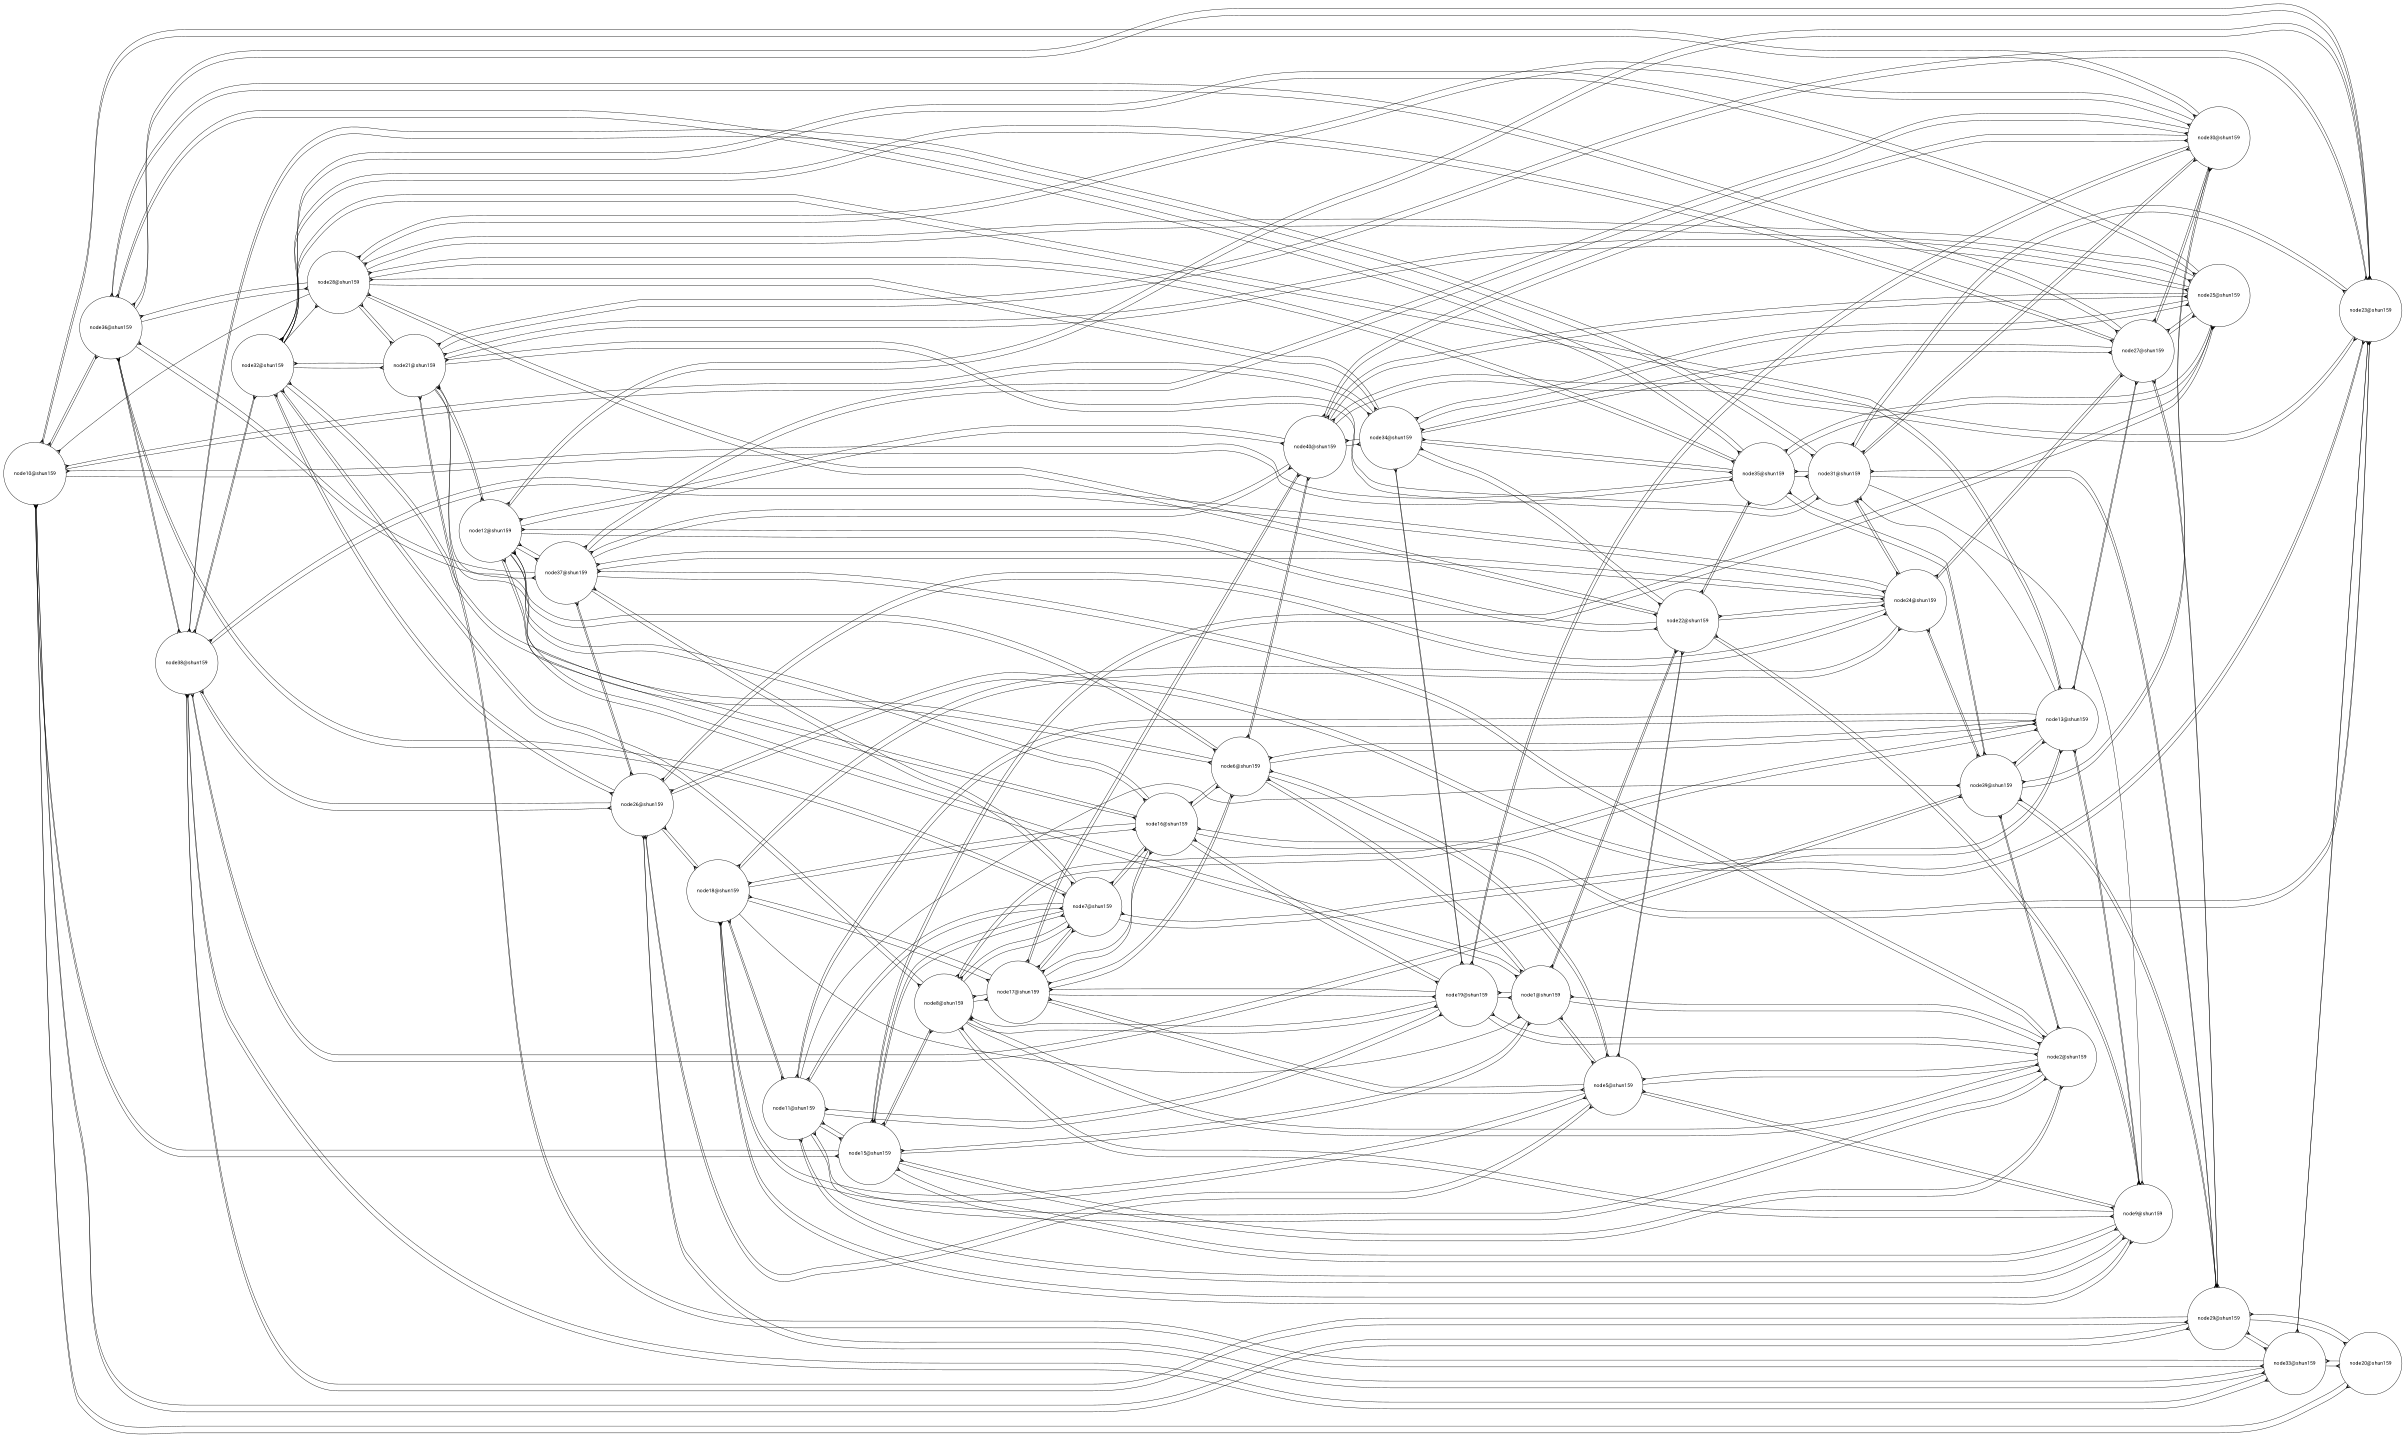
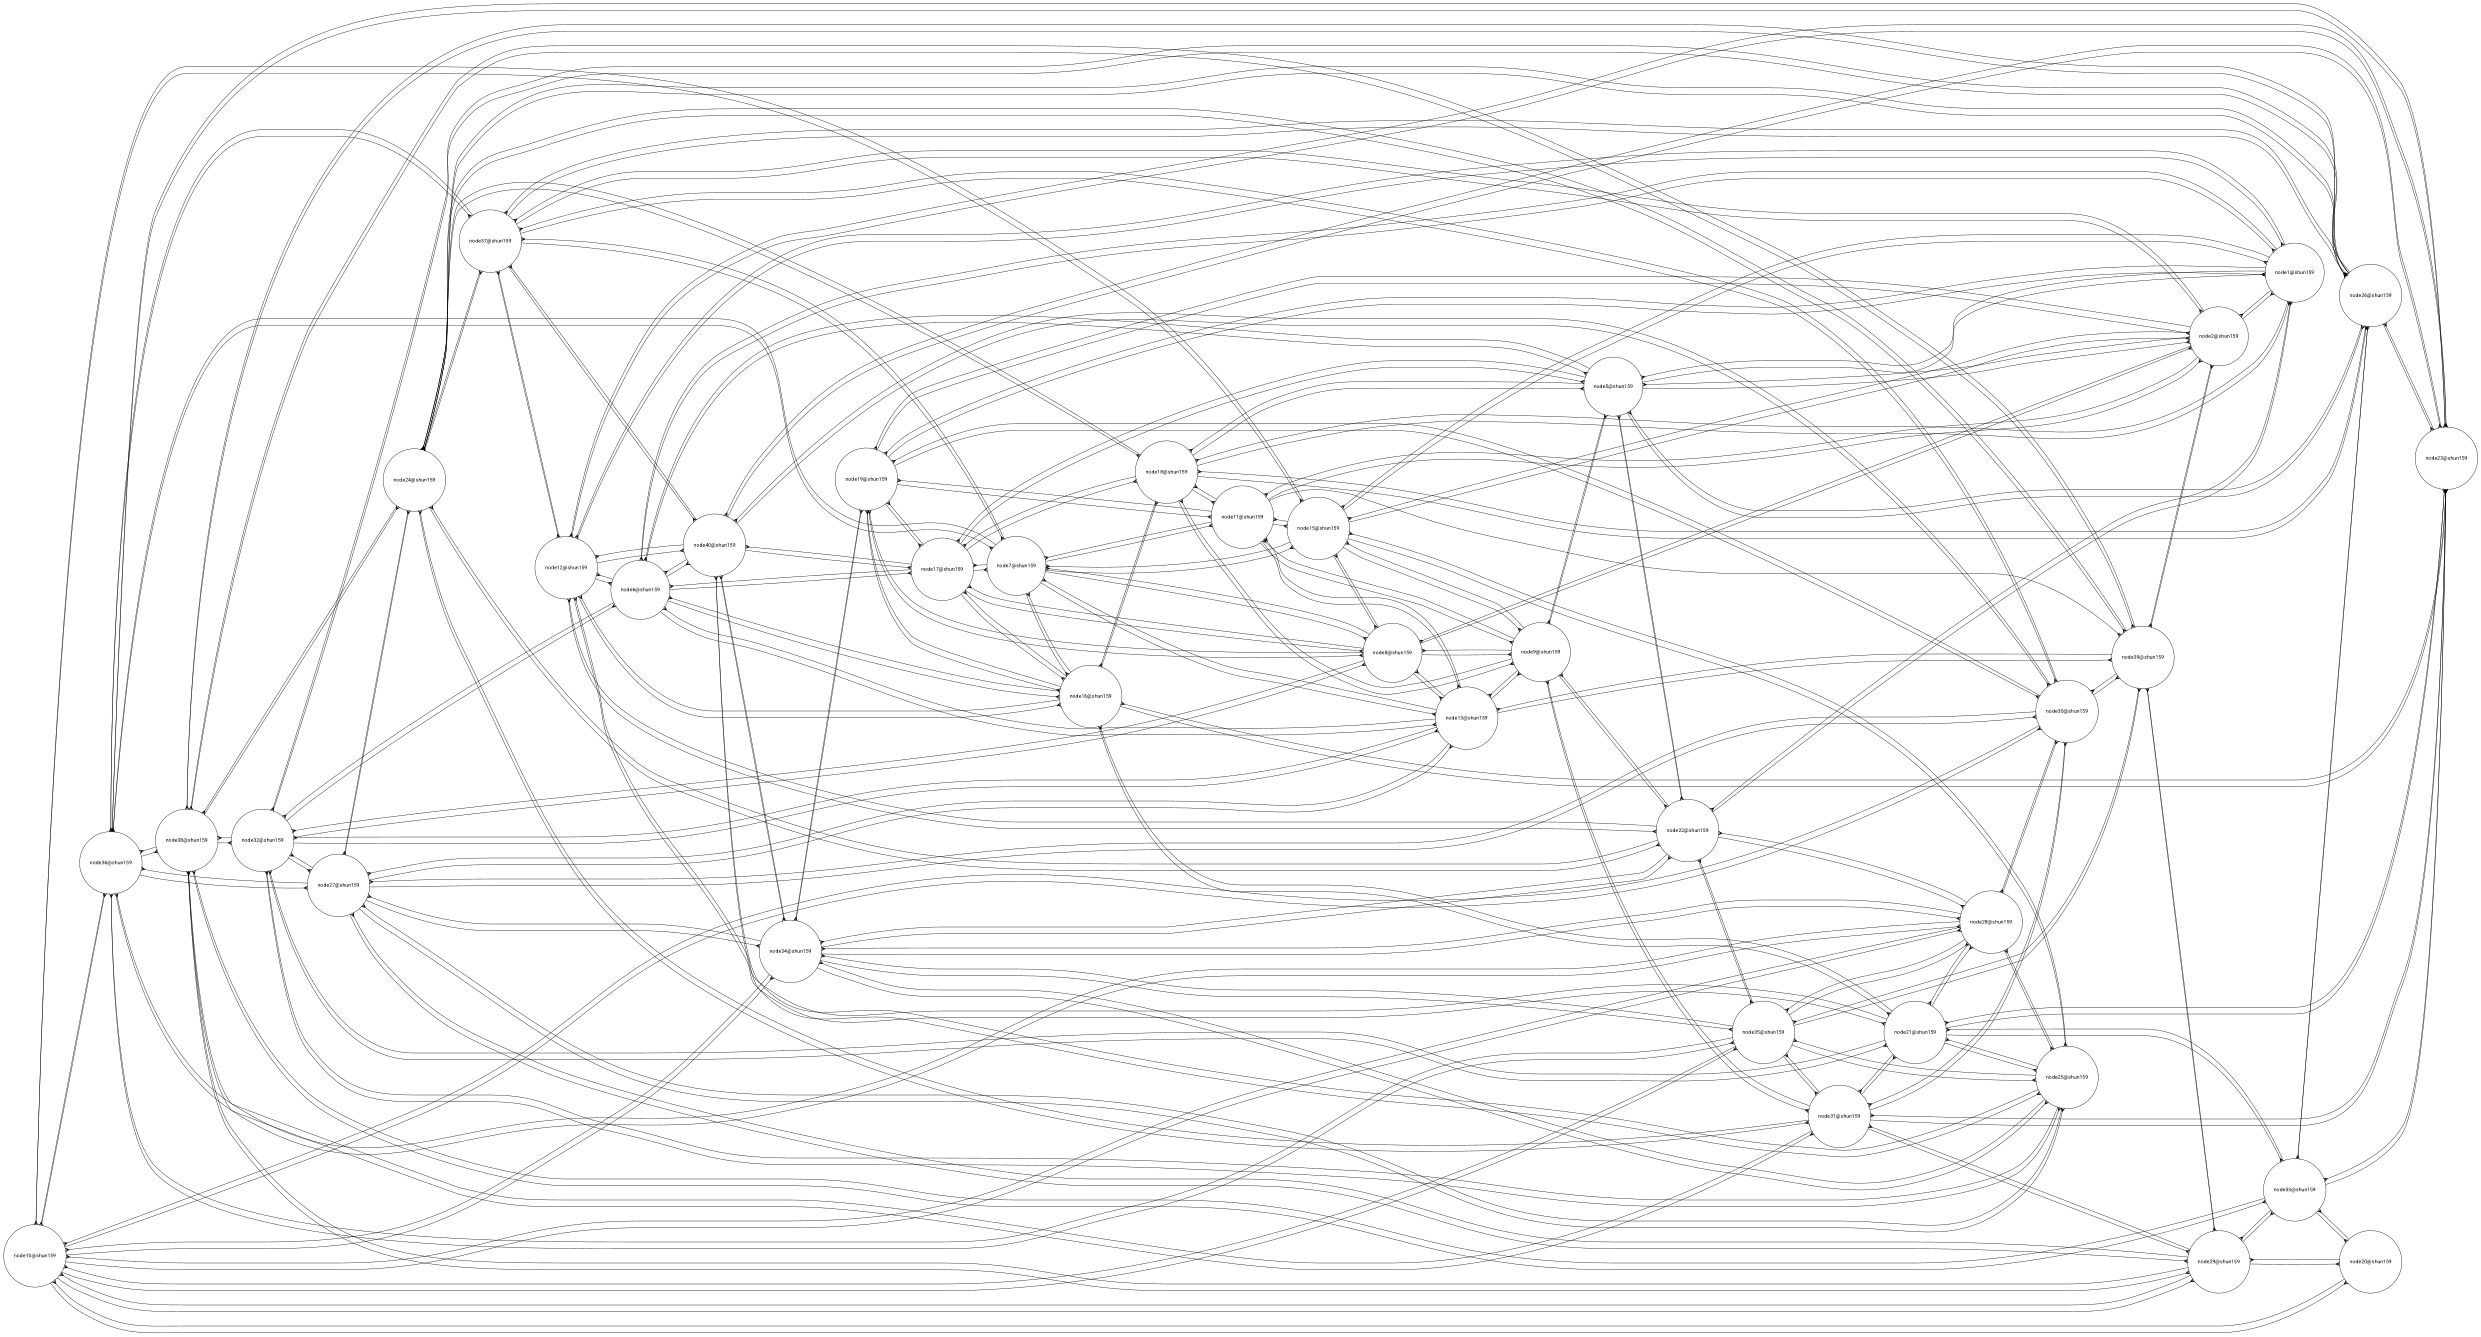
(299, 325) -> (1025, 1186)
none -> (1768, 426)
(1982, 569) -> (1631, 926)
